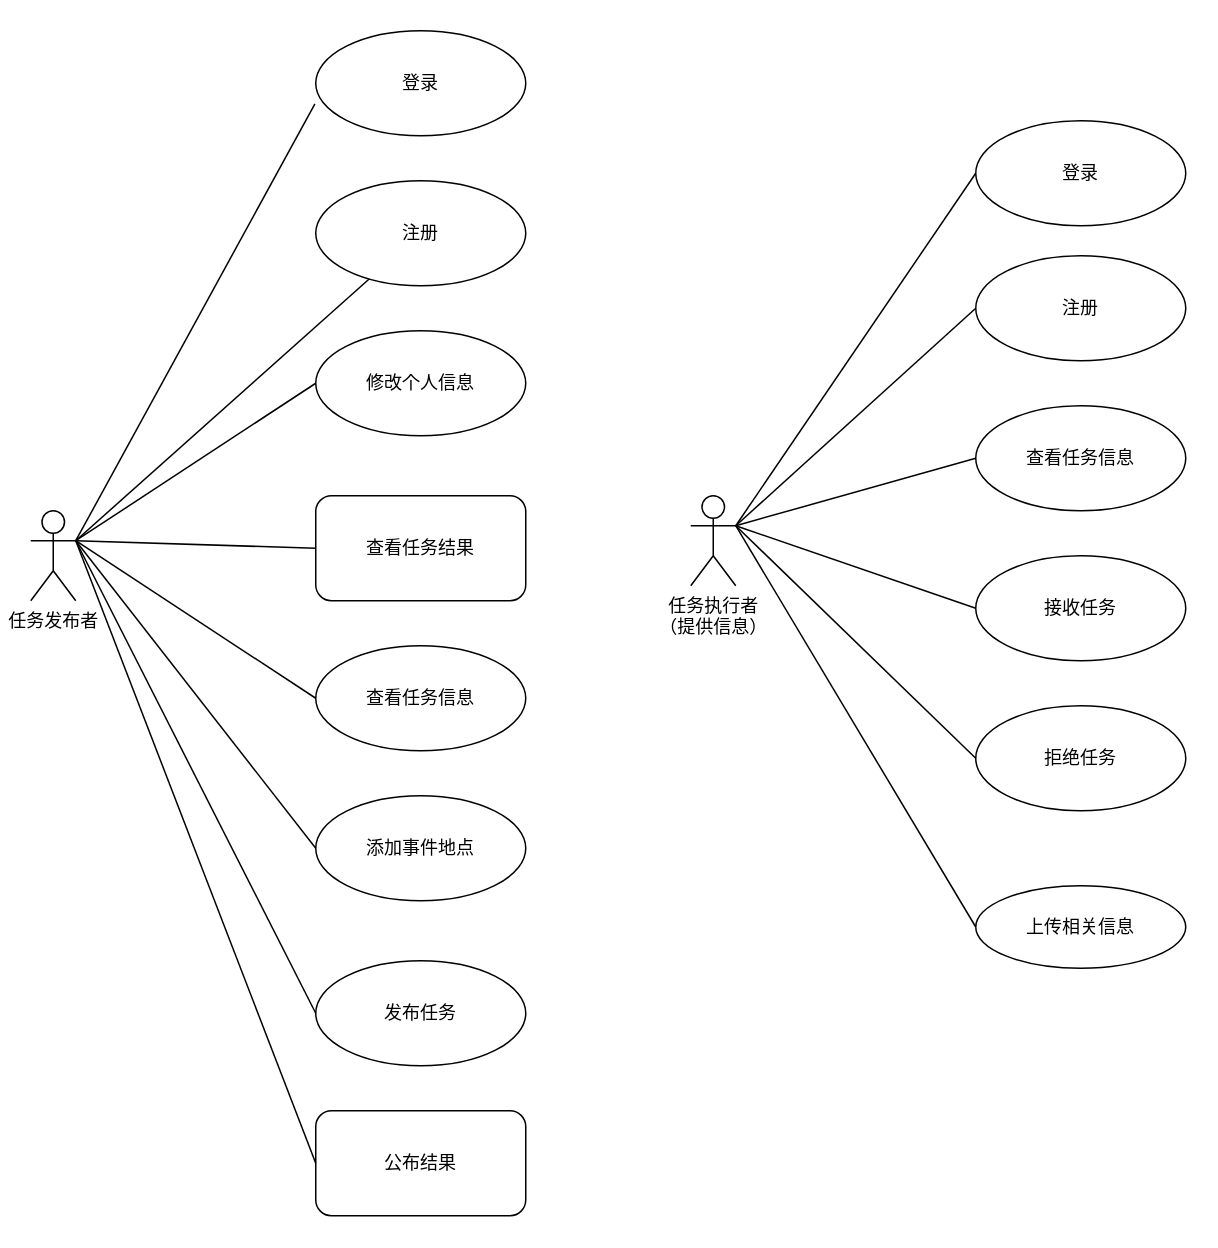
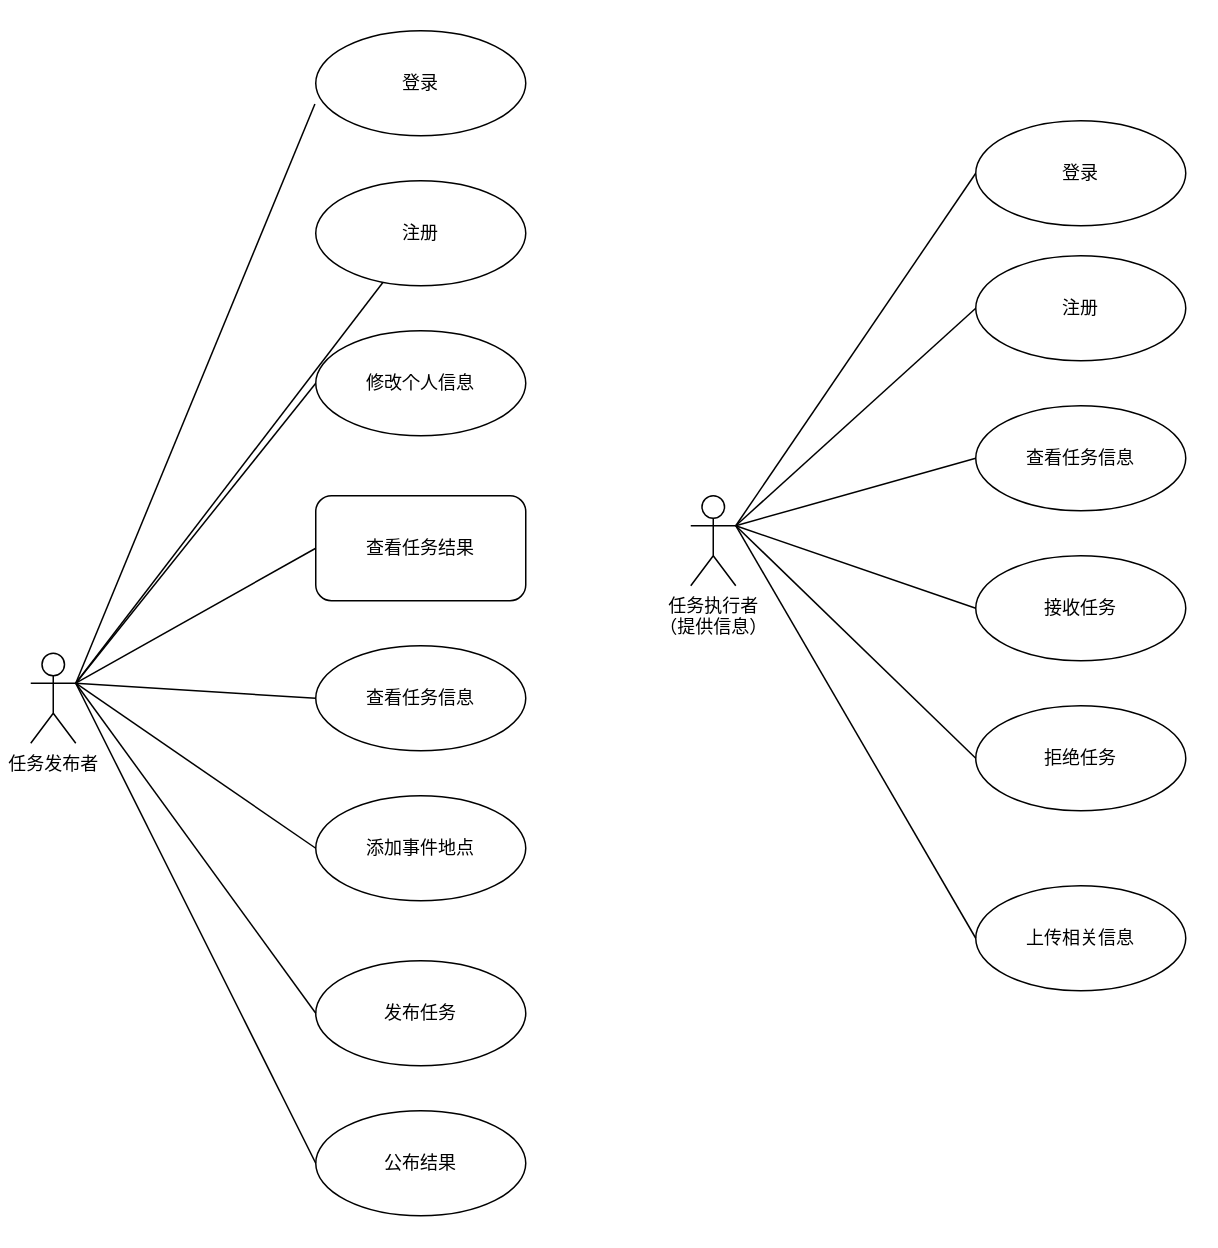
(53, 556) -> (53, 698)
(1081, 927) -> (1081, 938)
(421, 1163) -> (421, 1163)
